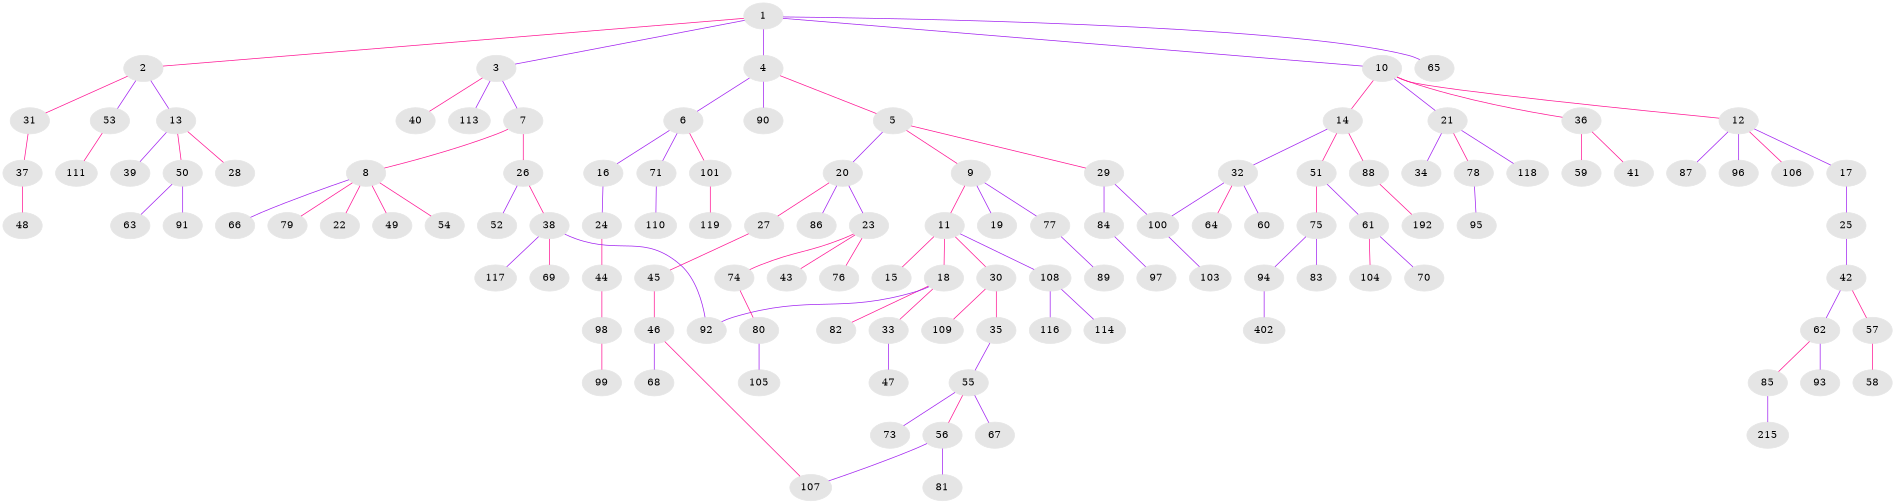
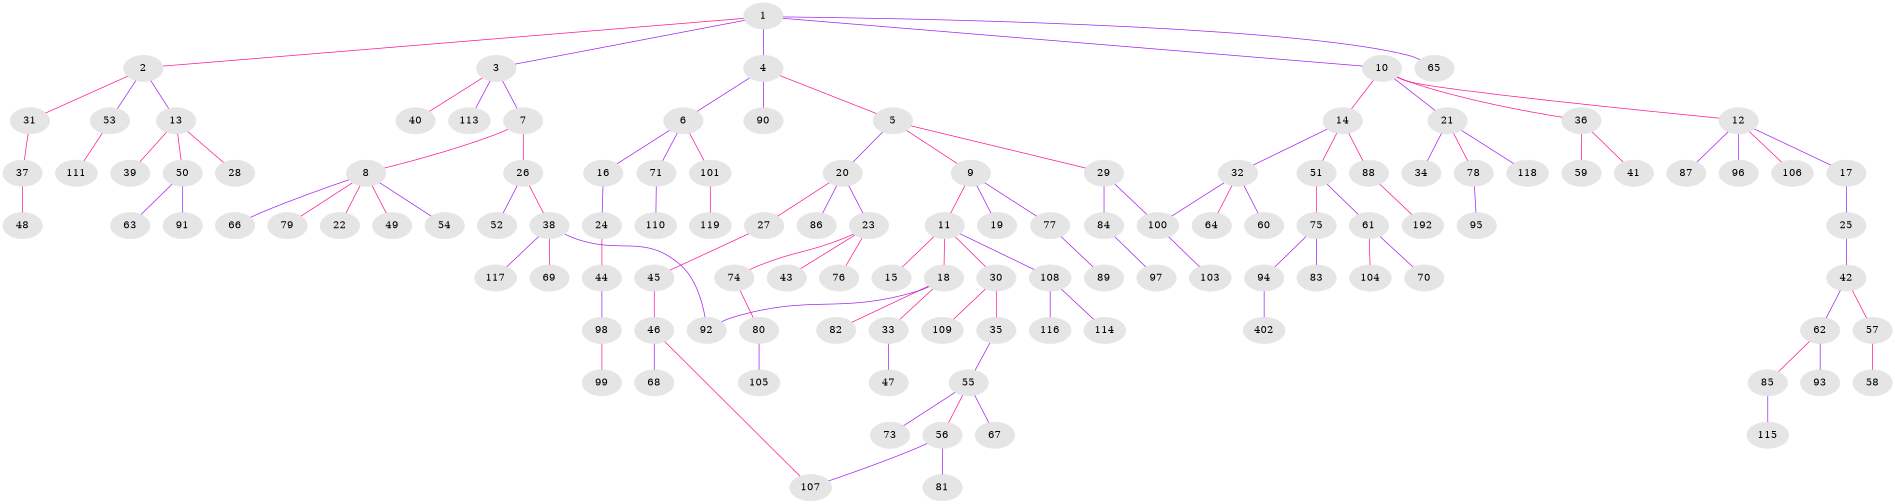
(153, 147) -> (153, 147)
(405, 199) -> (405, 199)
(602, 304) -> (602, 304)
(1768, 435) -> (1768, 435)
